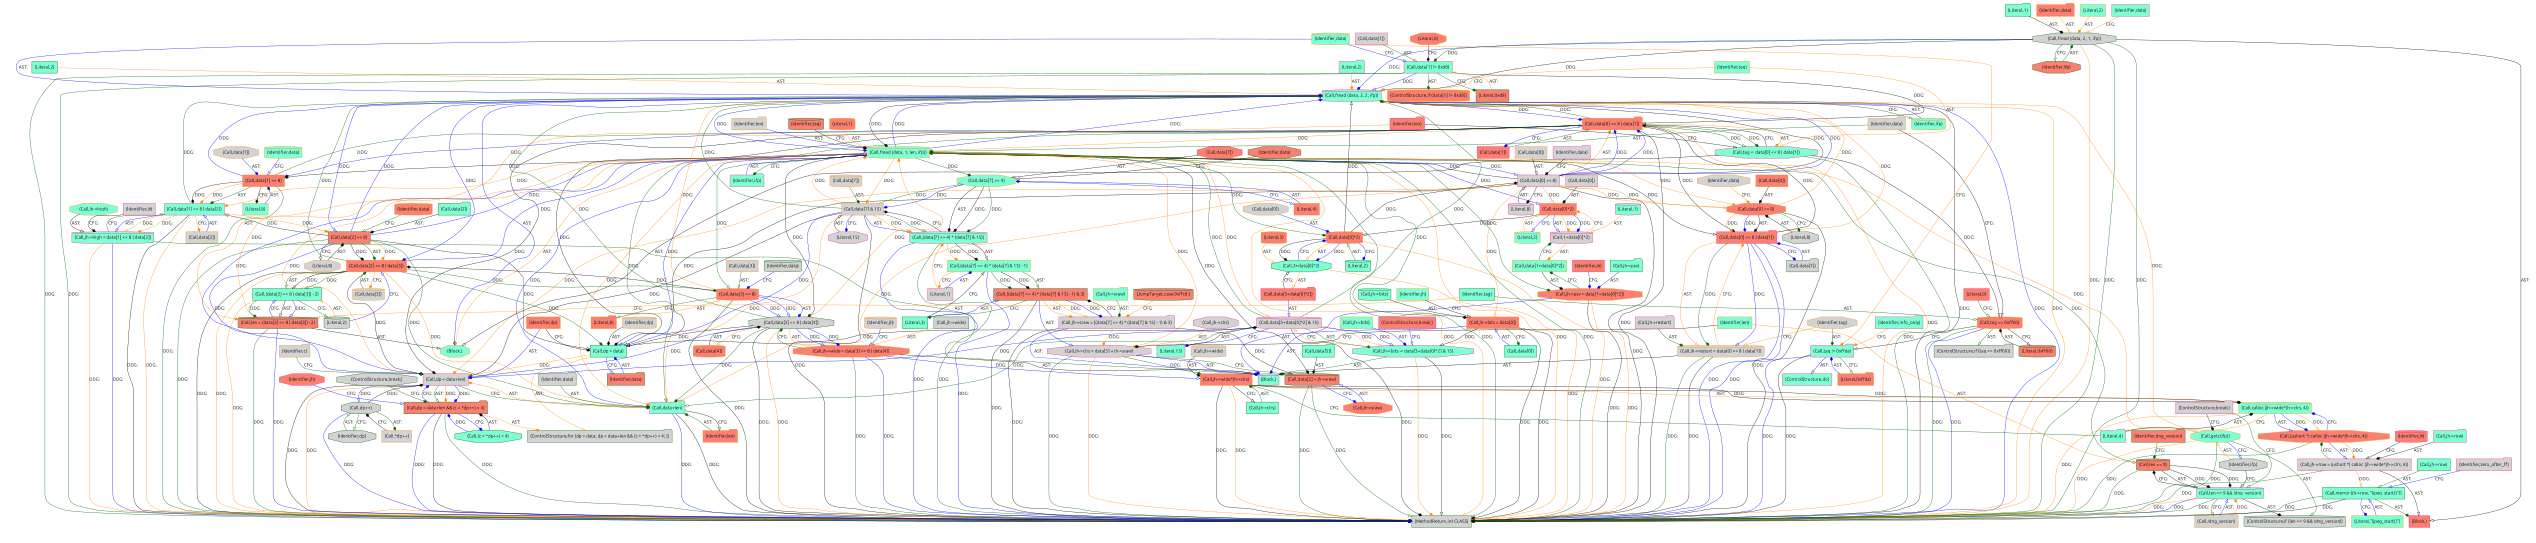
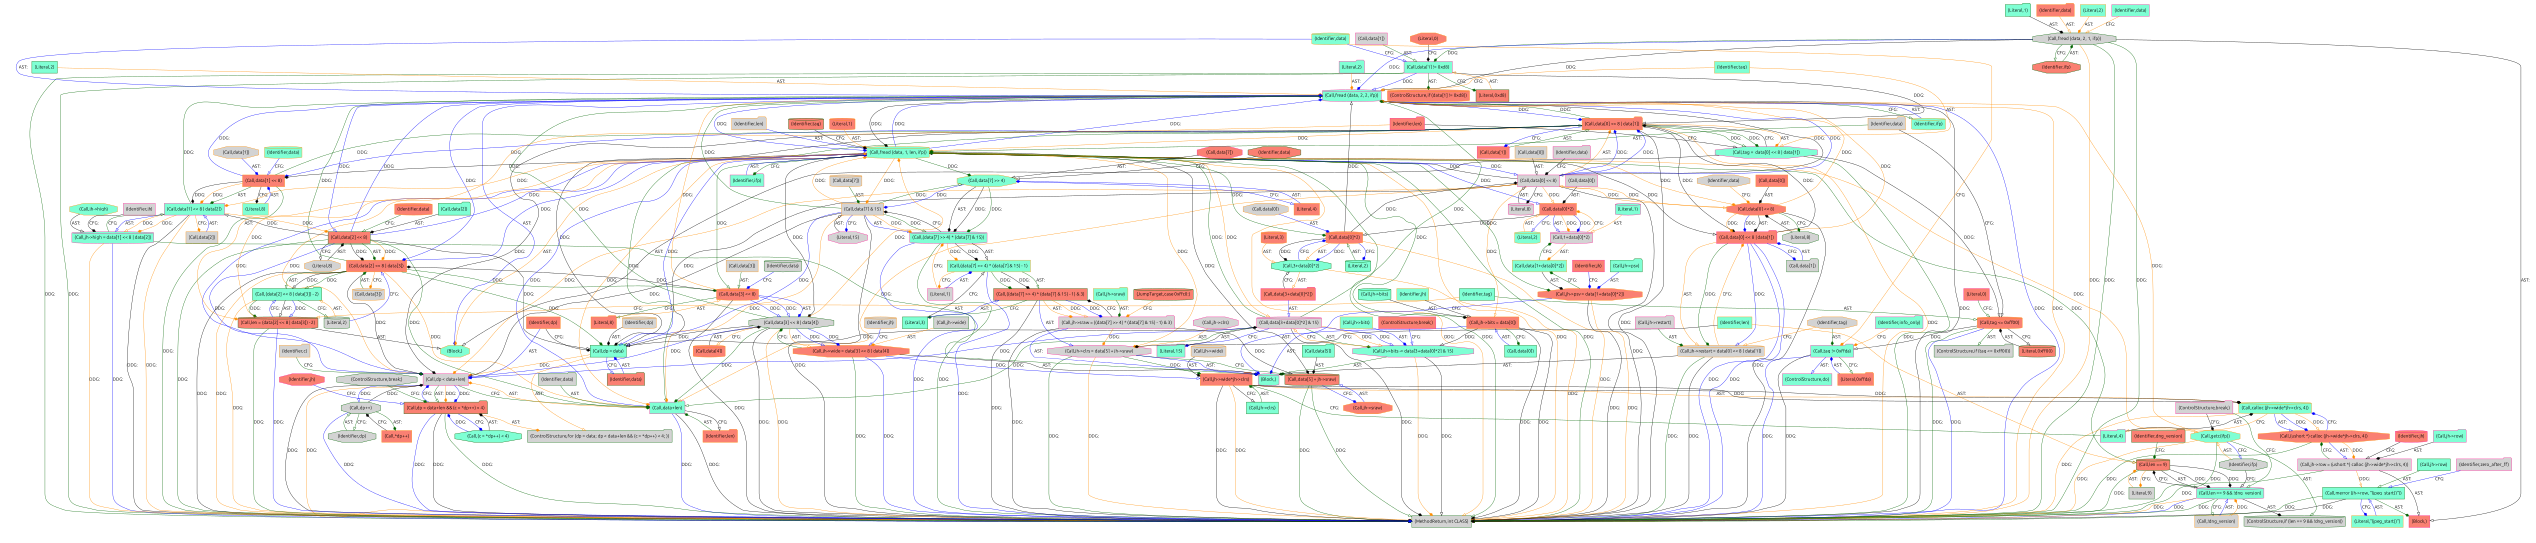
(1937, 337) -> (1937, 337)
(397, 436) -> (397, 436)
none -> (2142, 493)
